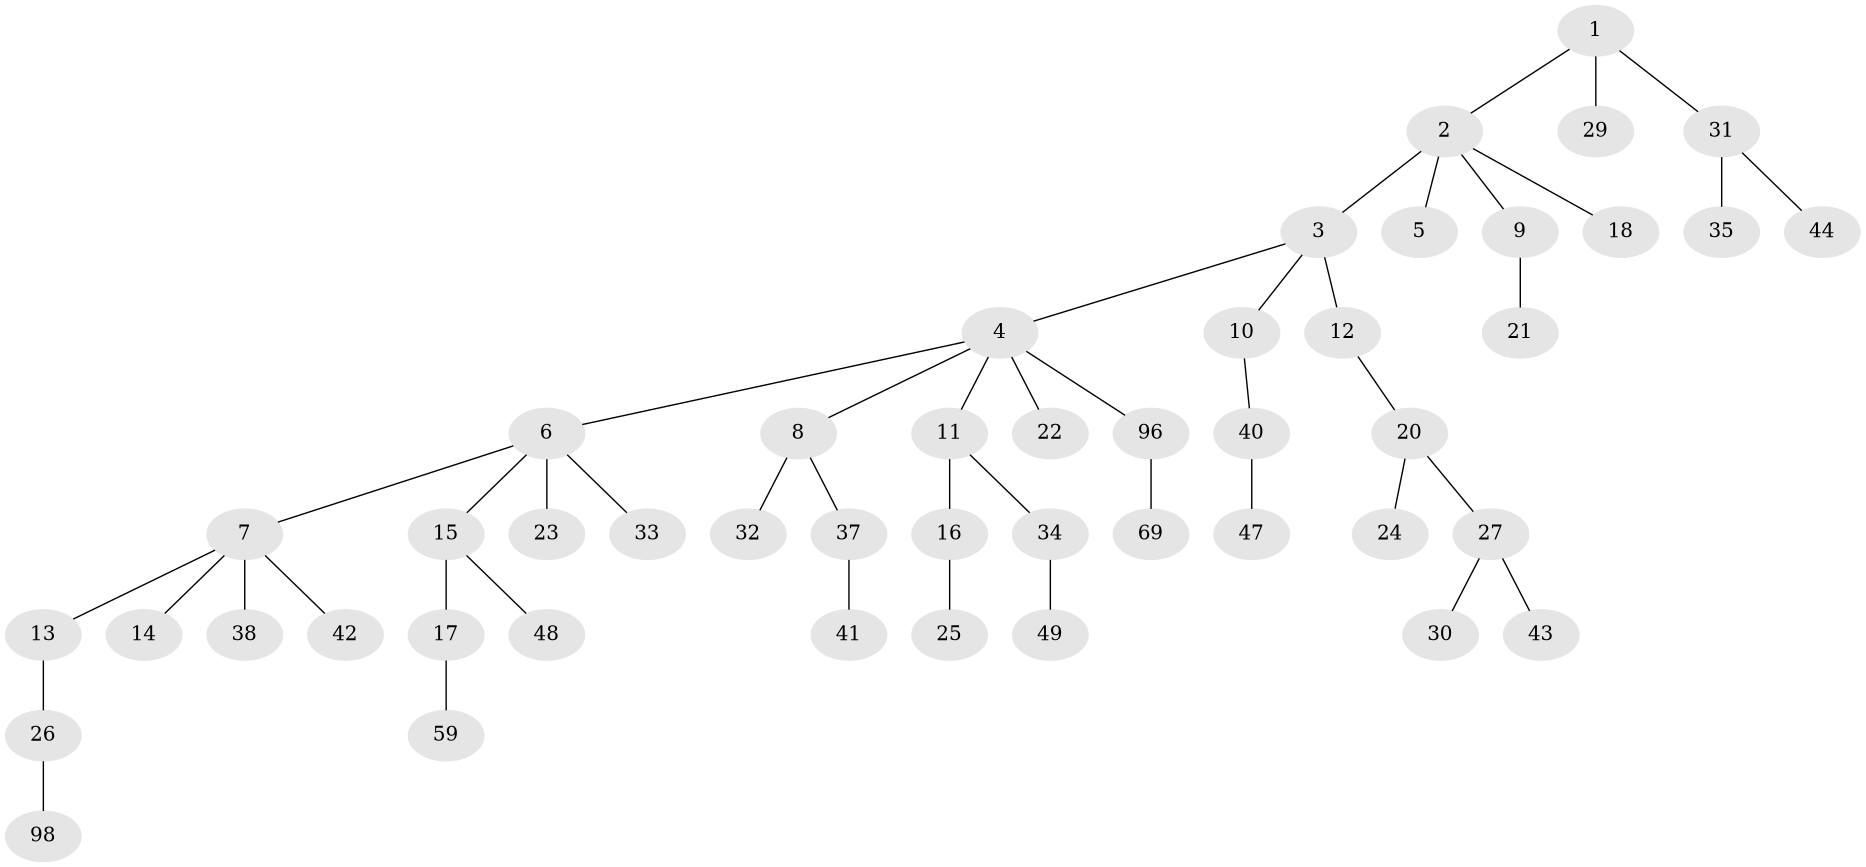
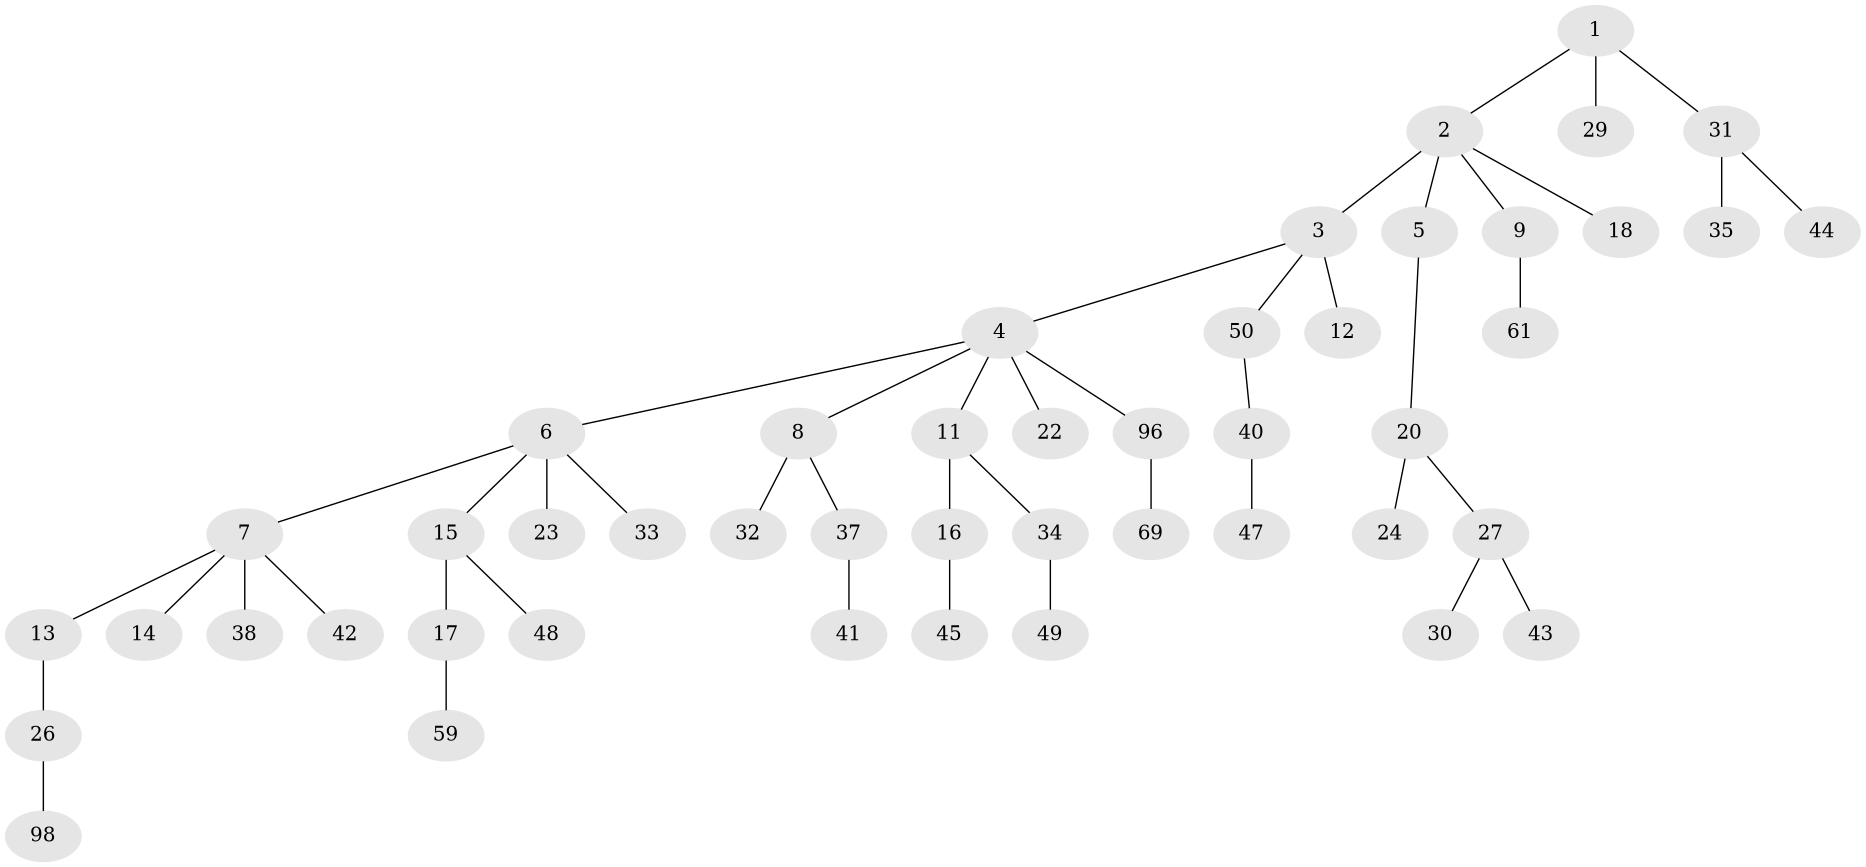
(1242, 333) -> (1242, 333)
(1520, 333) -> (1520, 333)
(1376, 383) -> (1415, 333)
(950, 635) -> (950, 635)
